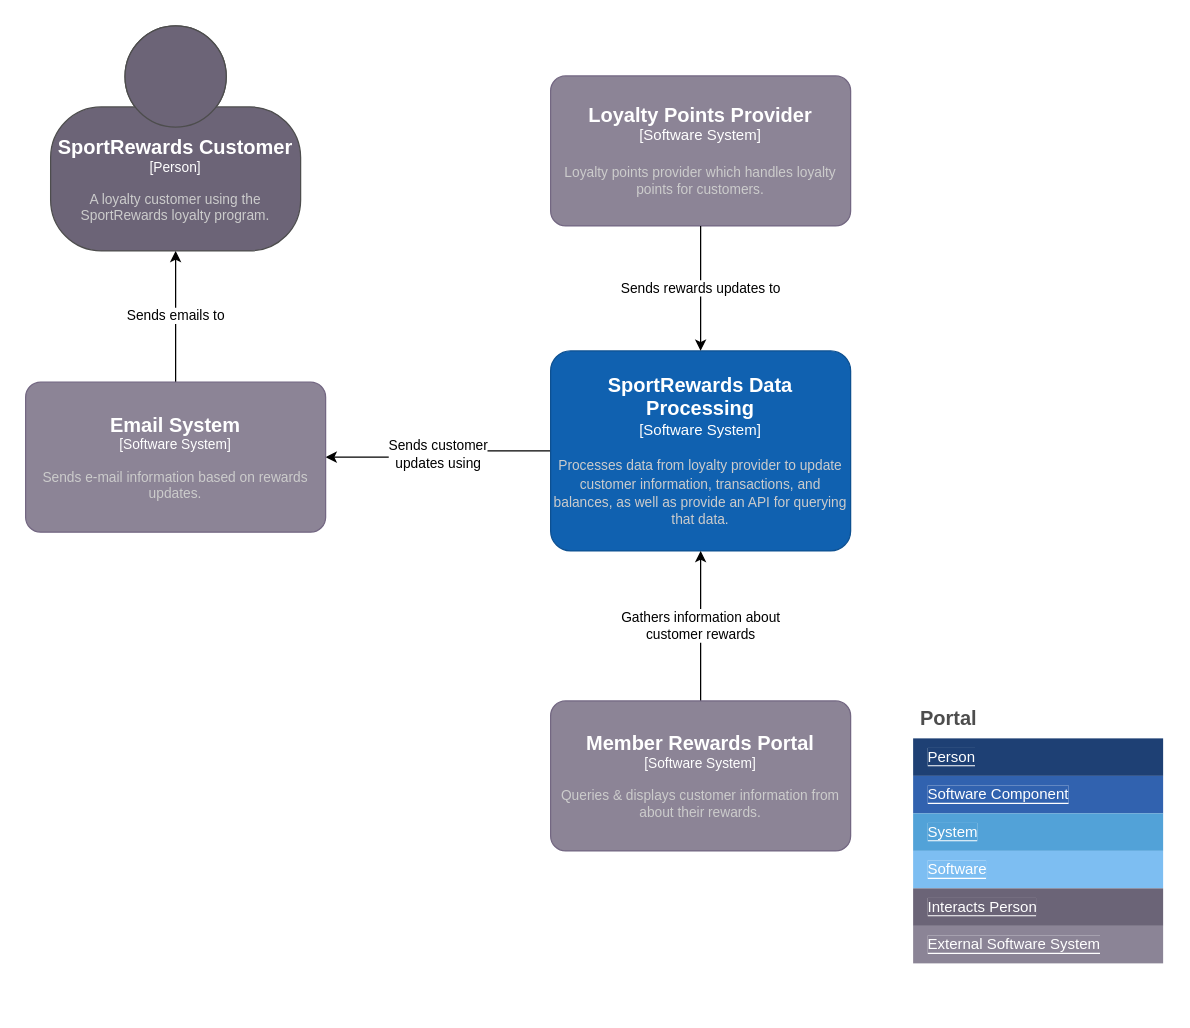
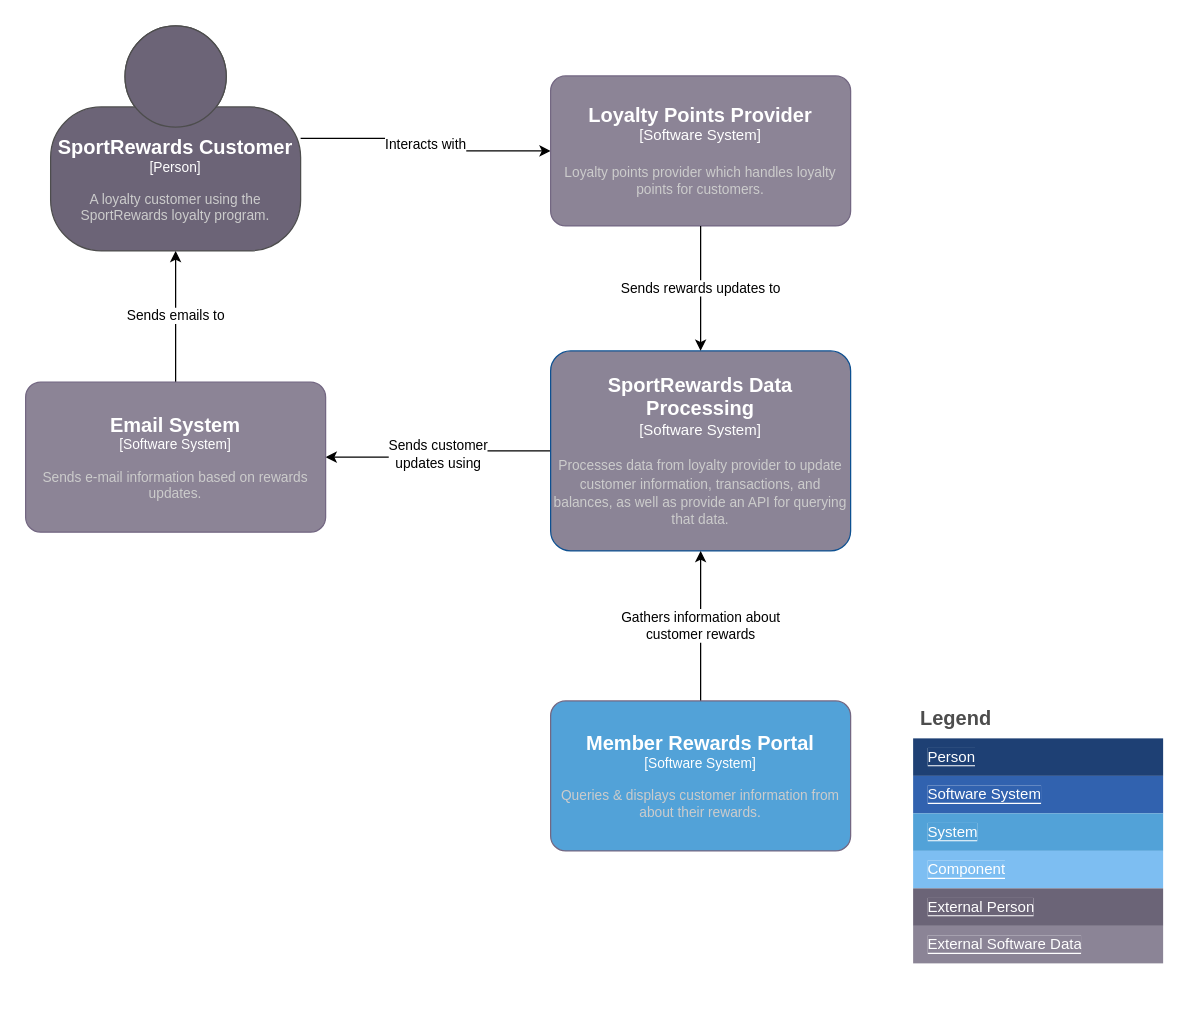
none -> (350, 138)
(701, 451) -> (701, 451)
(951, 718) -> (954, 718)
(701, 776) -> (701, 776)
(1002, 794) -> (989, 794)
(962, 869) -> (966, 869)
(993, 907) -> (987, 907)
(1023, 944) -> (1015, 944)
